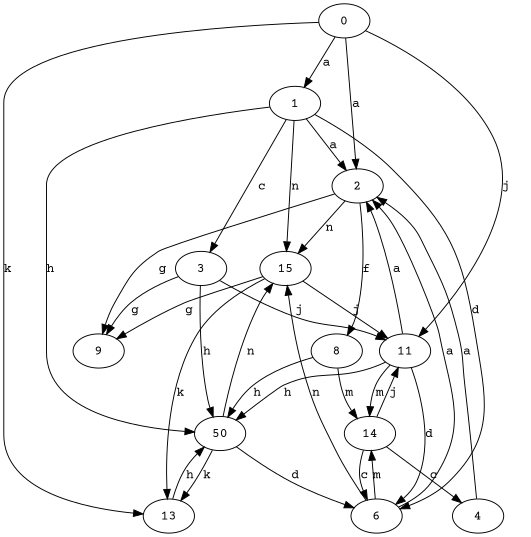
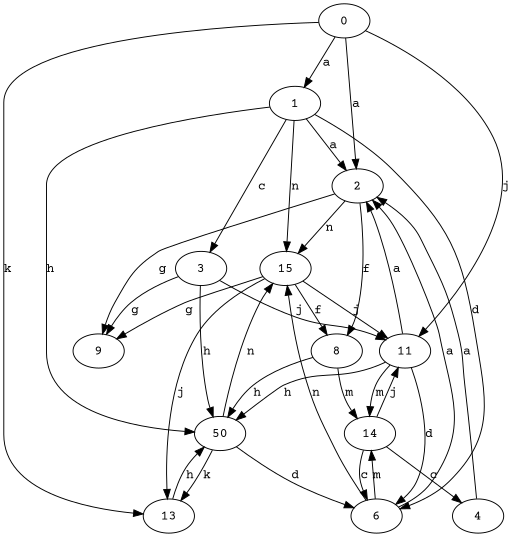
none -> (309, 306)
(181, 392) -> (181, 392)
